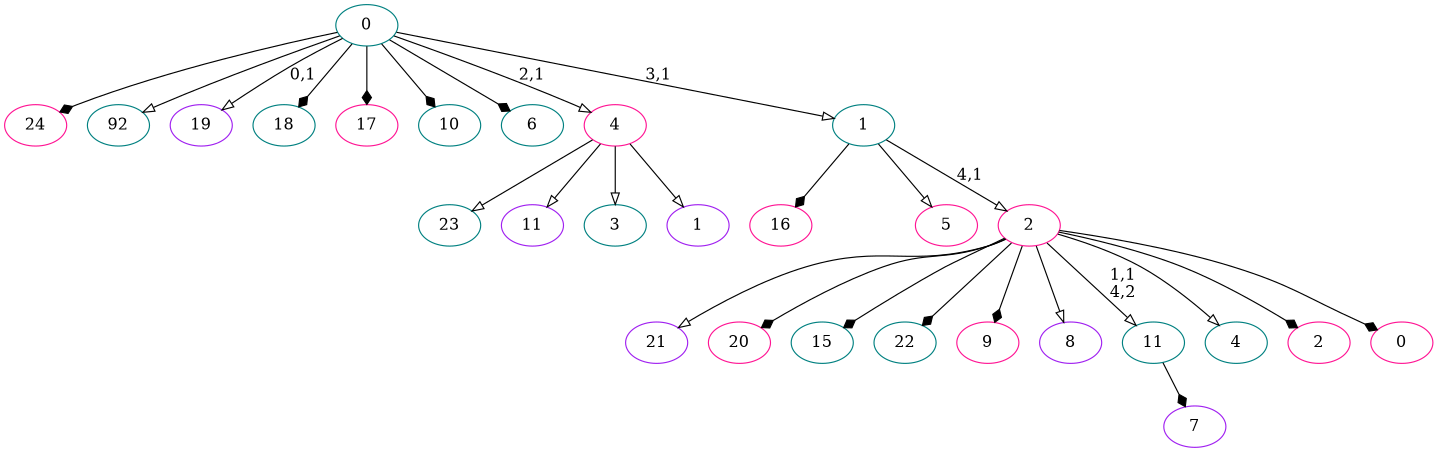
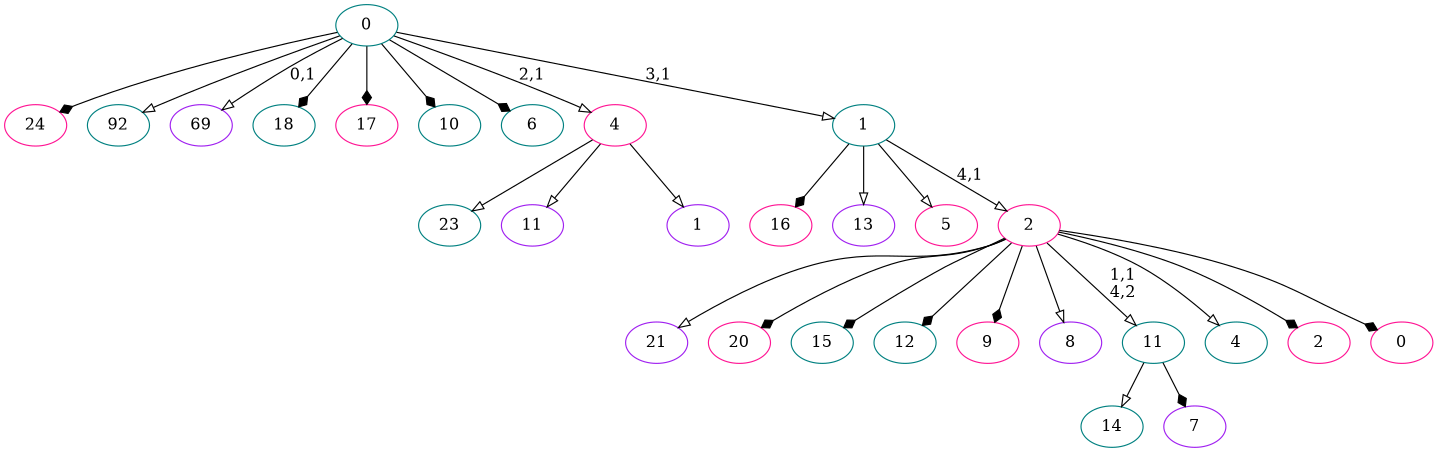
(201, 125) -> (201, 125)
(615, 225) -> none
none -> (864, 225)
(905, 343) -> (905, 343)
none -> (1112, 427)
